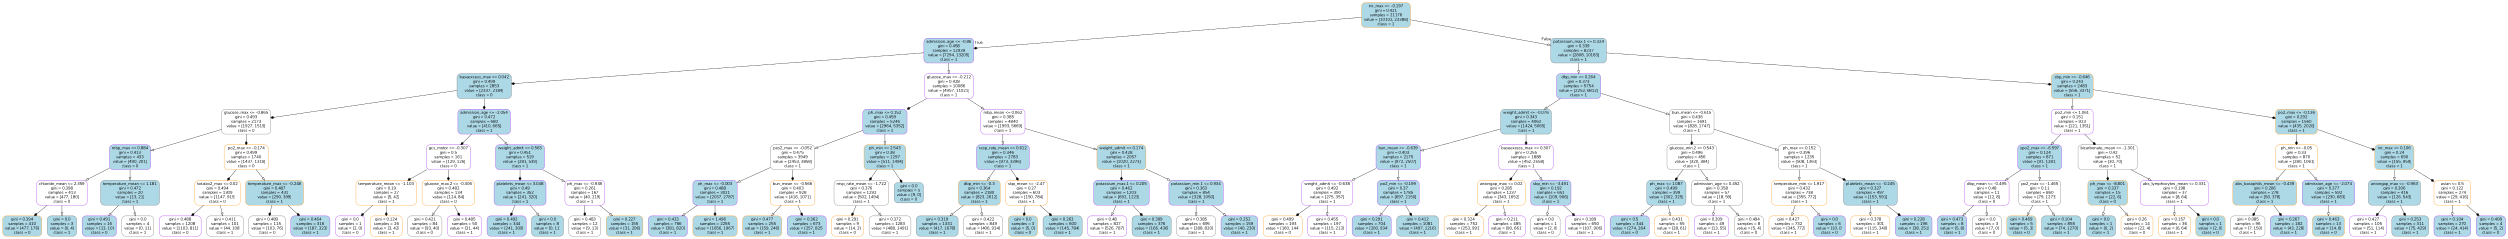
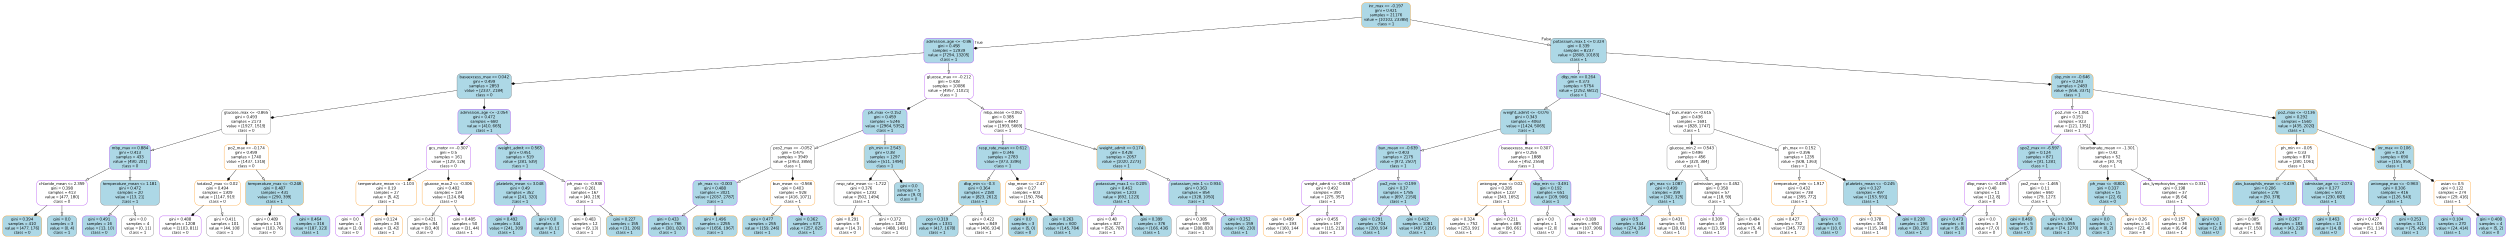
(937, 226) -> (937, 226)
